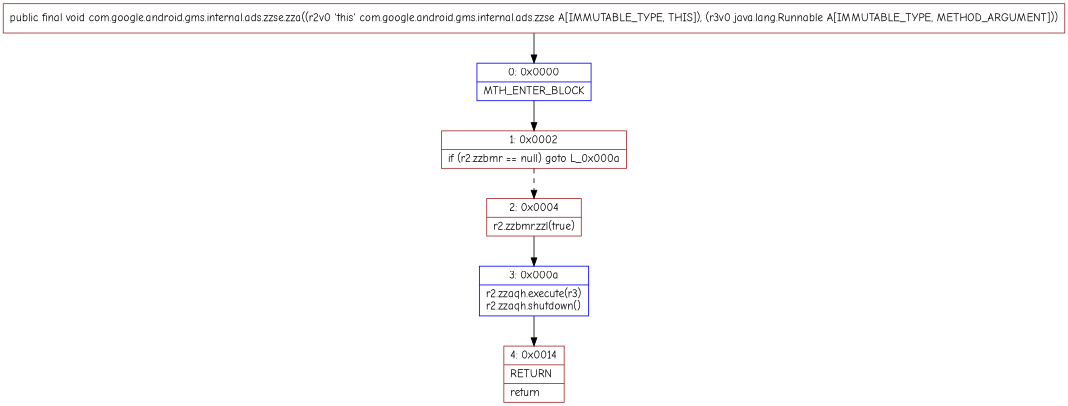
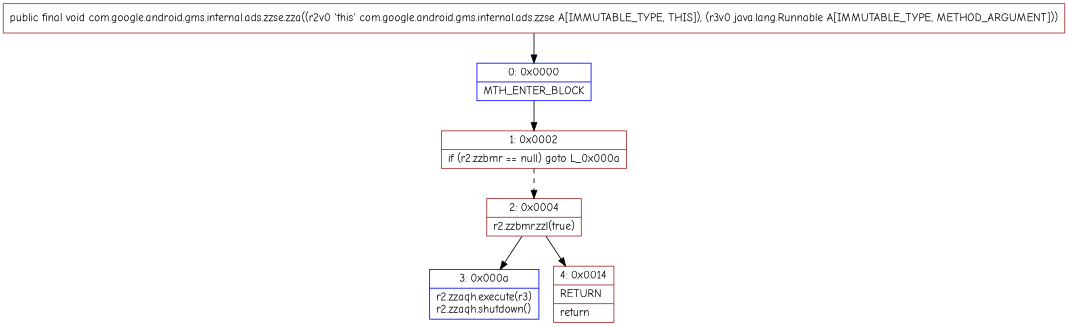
(534, 327) -> (554, 248)
